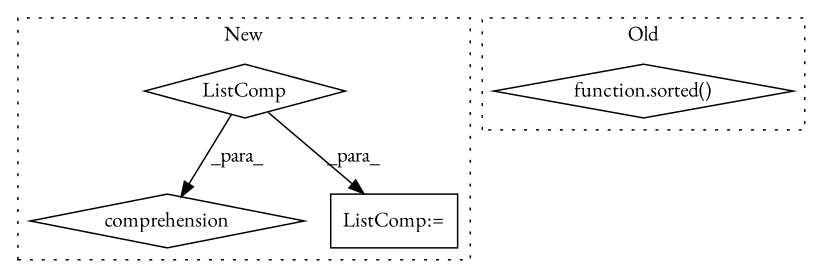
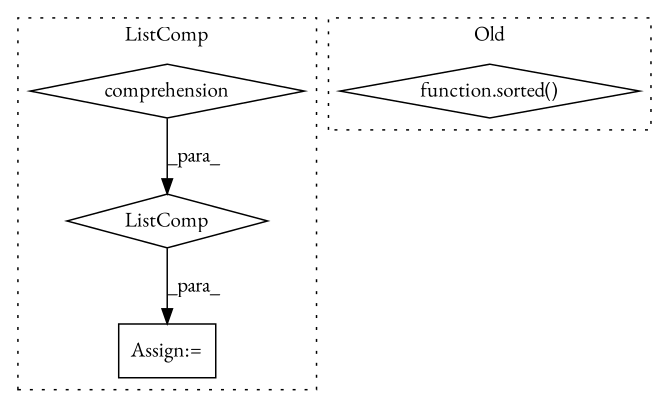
(244, 35) -> (167, 35)
(210, 149) -> (167, 149)
(394, 221) -> (167, 351)
